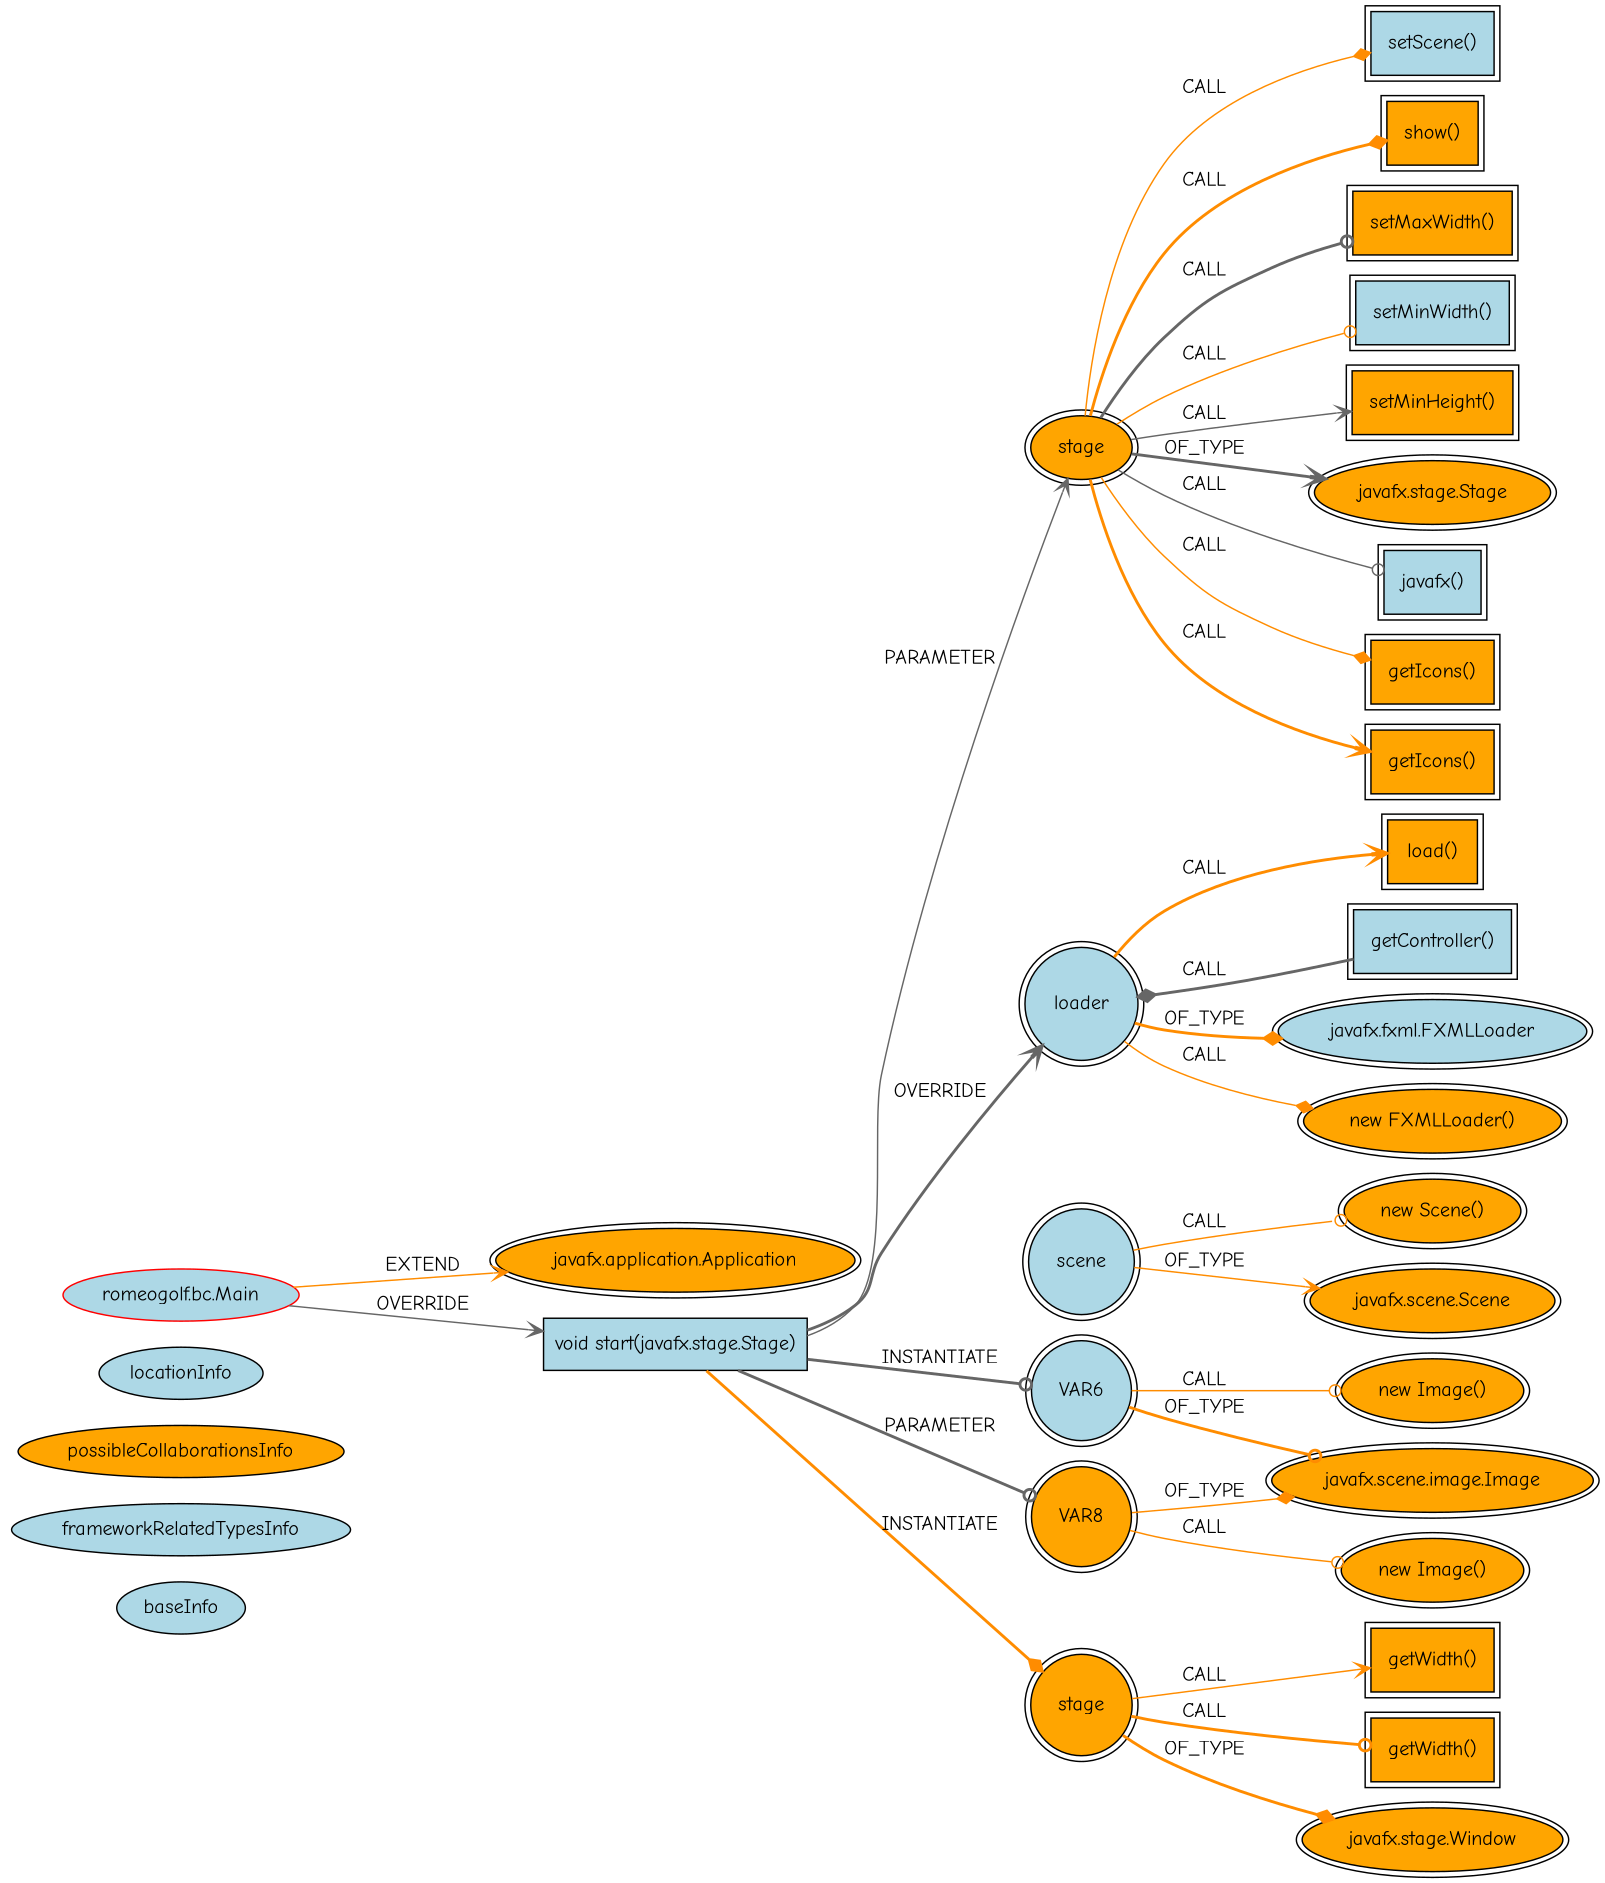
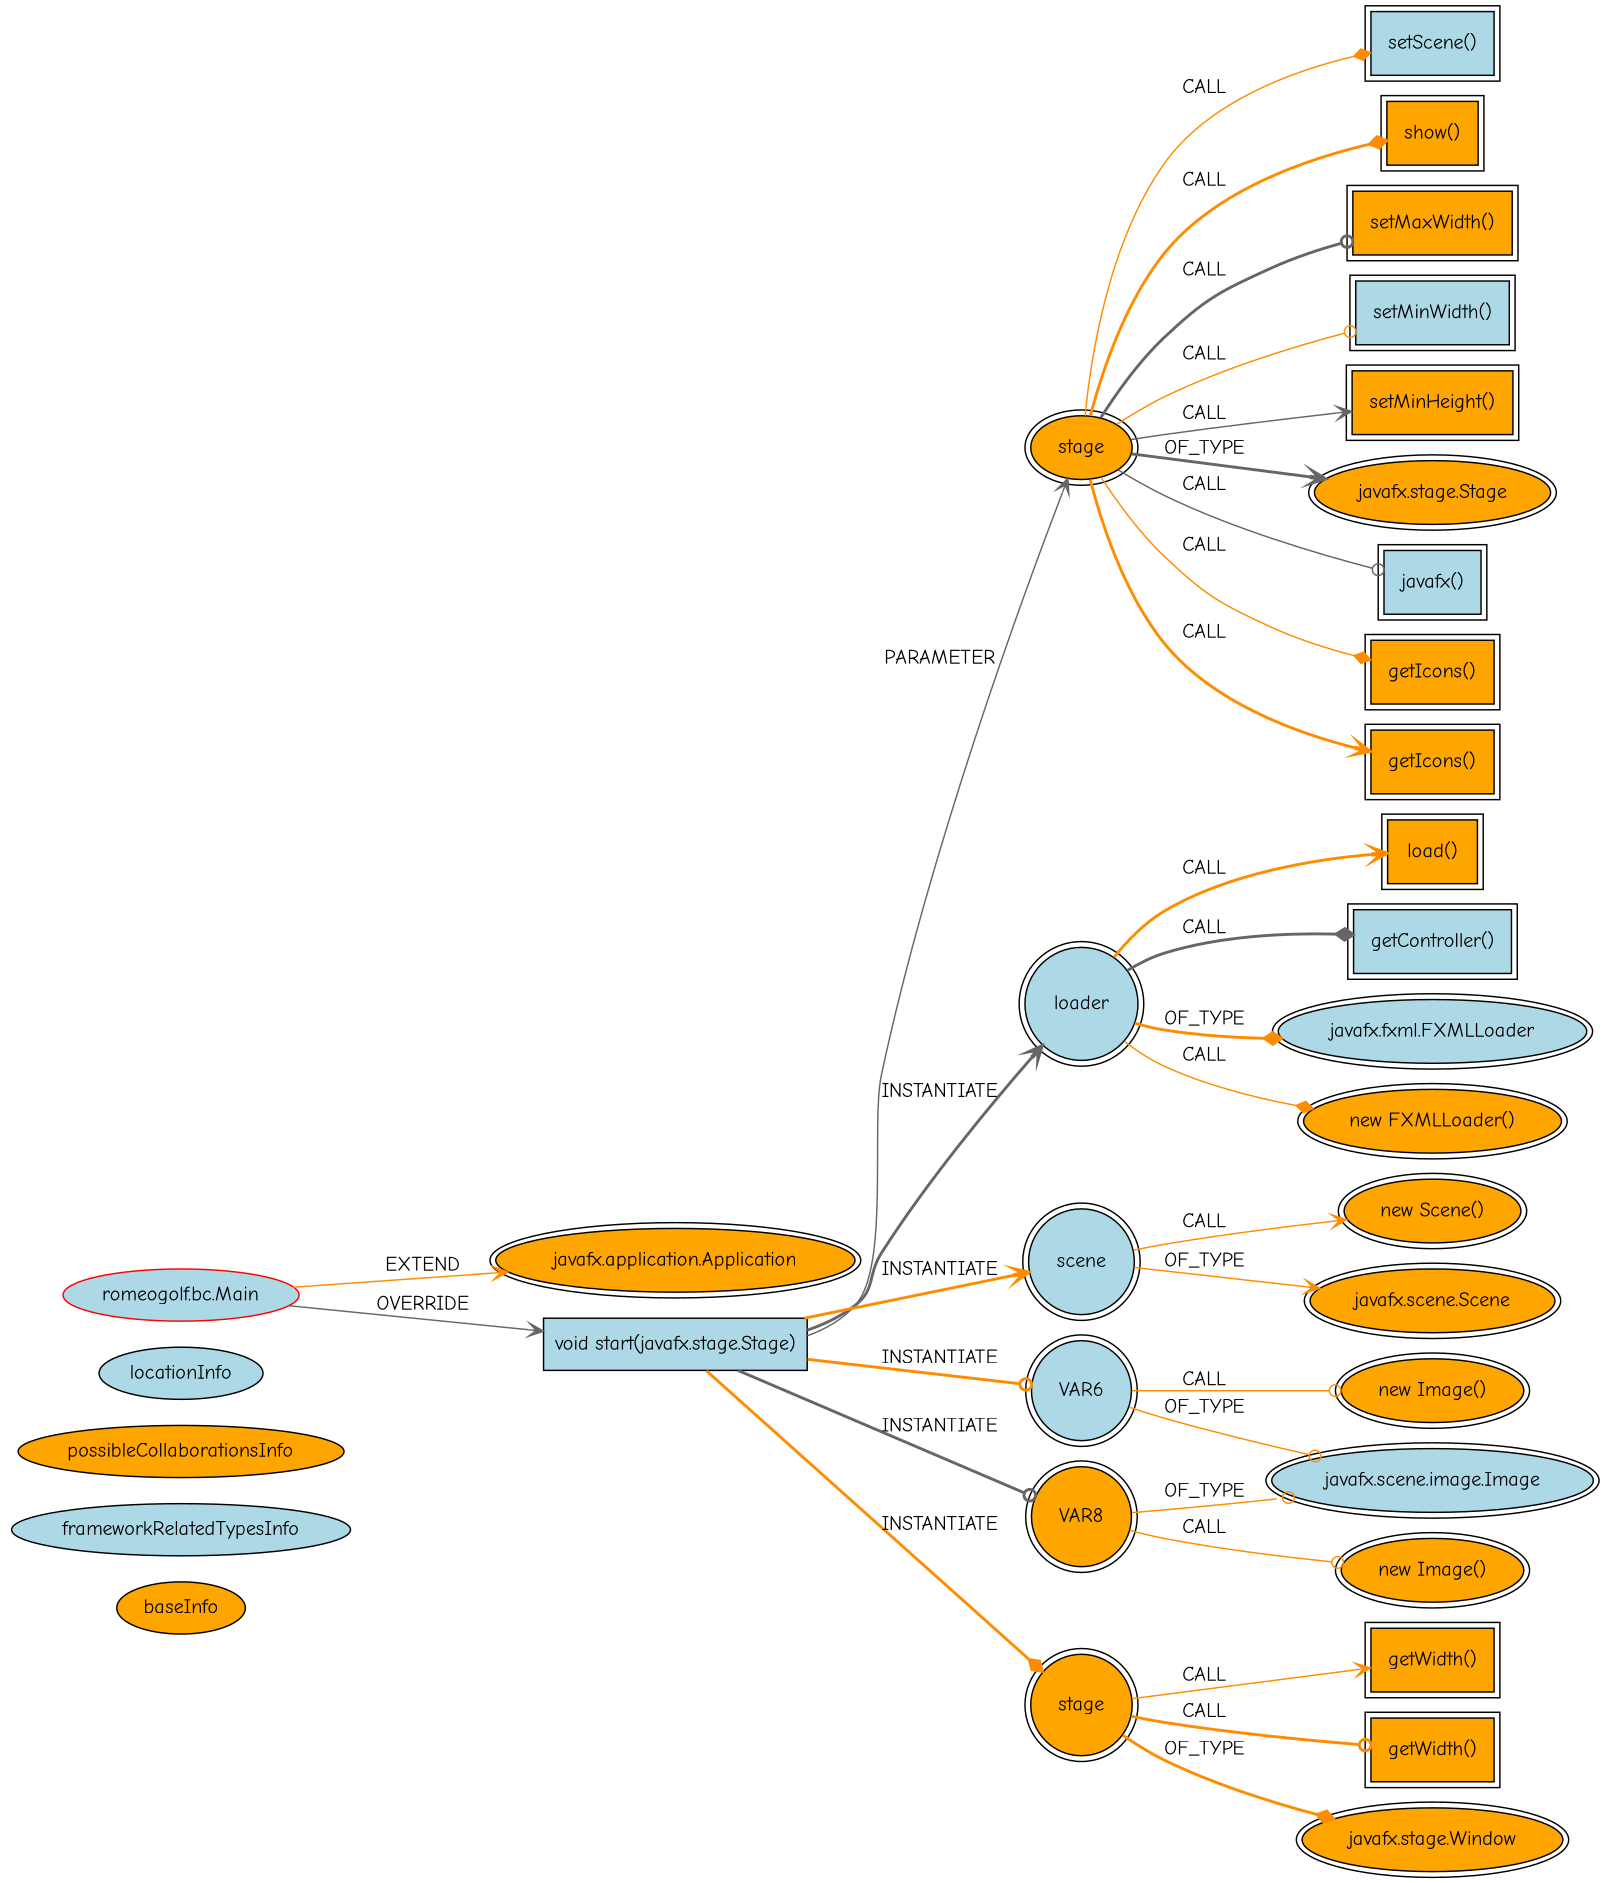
(1255, 979) -> (1229, 939)
(940, 1092) -> (940, 1092)
(1233, 1234) -> (1233, 1234)
none -> (910, 1297)
(914, 1372) -> (914, 1372)
(940, 1426) -> (940, 1426)
(1219, 1433) -> (1219, 1433)
(1433, 1480) -> (1433, 1480)
(1204, 1506) -> (1204, 1506)
(181, 1608) -> (181, 1608)
